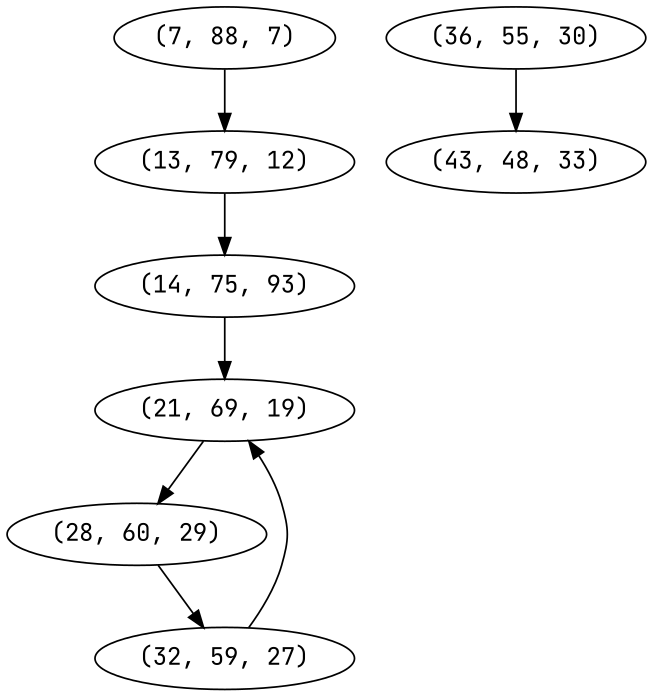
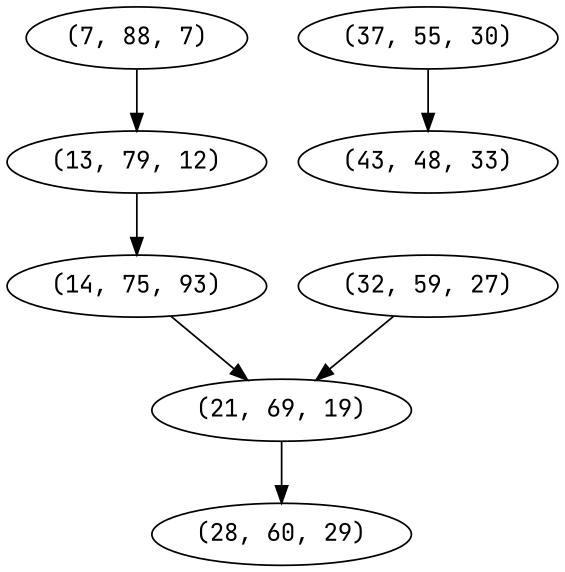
(516, 38) -> (428, 38)
(176, 589) -> none
